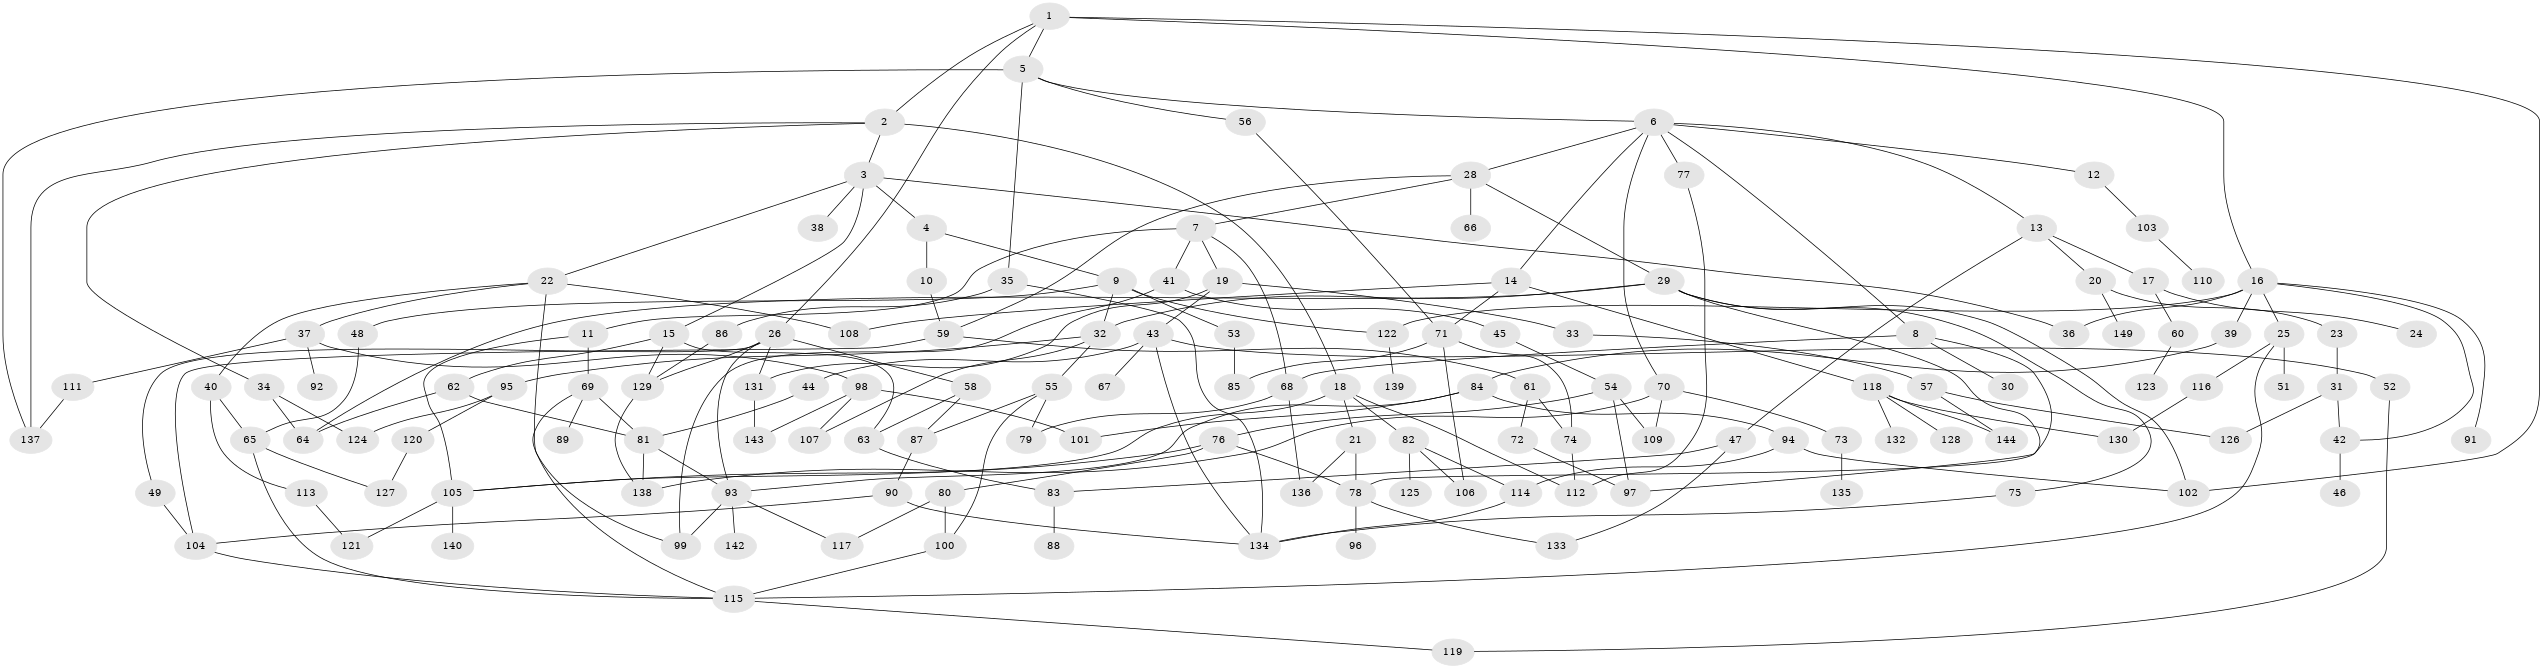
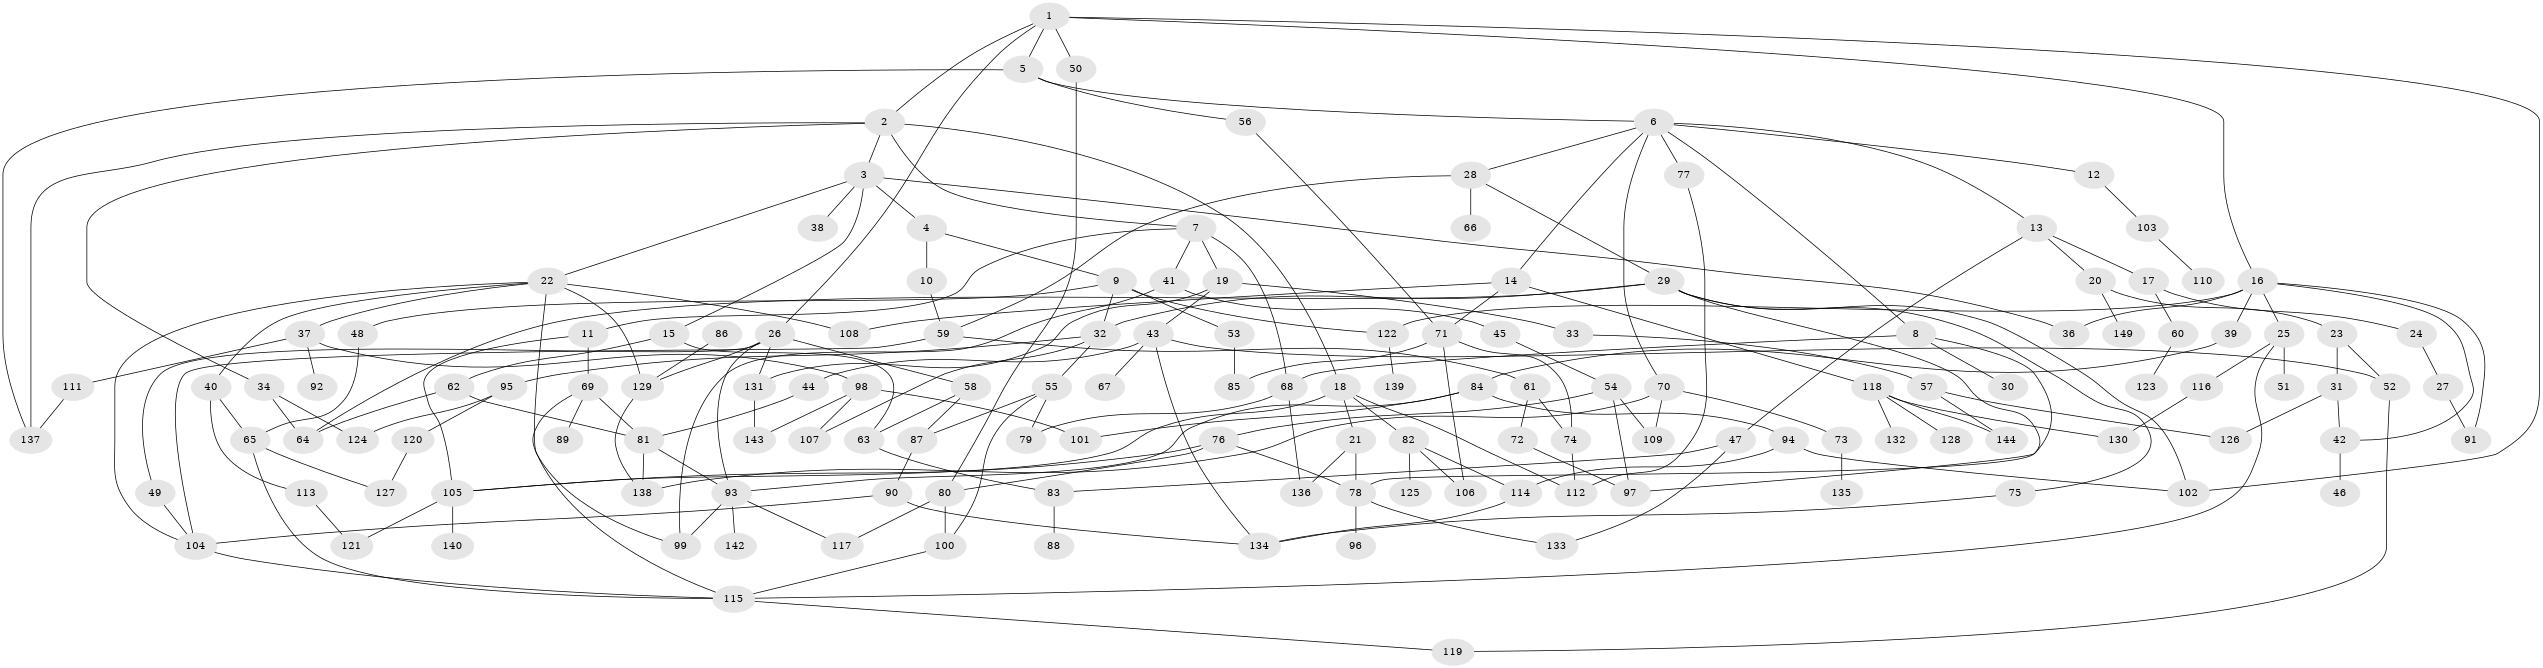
none -> (1076, 69)
(1334, 202) -> (1021, 209)
(1008, 281) -> none
none -> (218, 318)
(656, 361) -> (614, 320)
none -> (2364, 361)
none -> (2443, 387)
